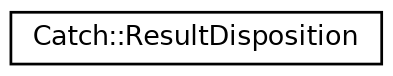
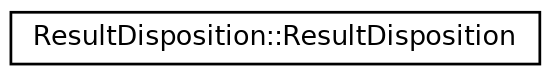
(196, 38) -> (275, 38)
